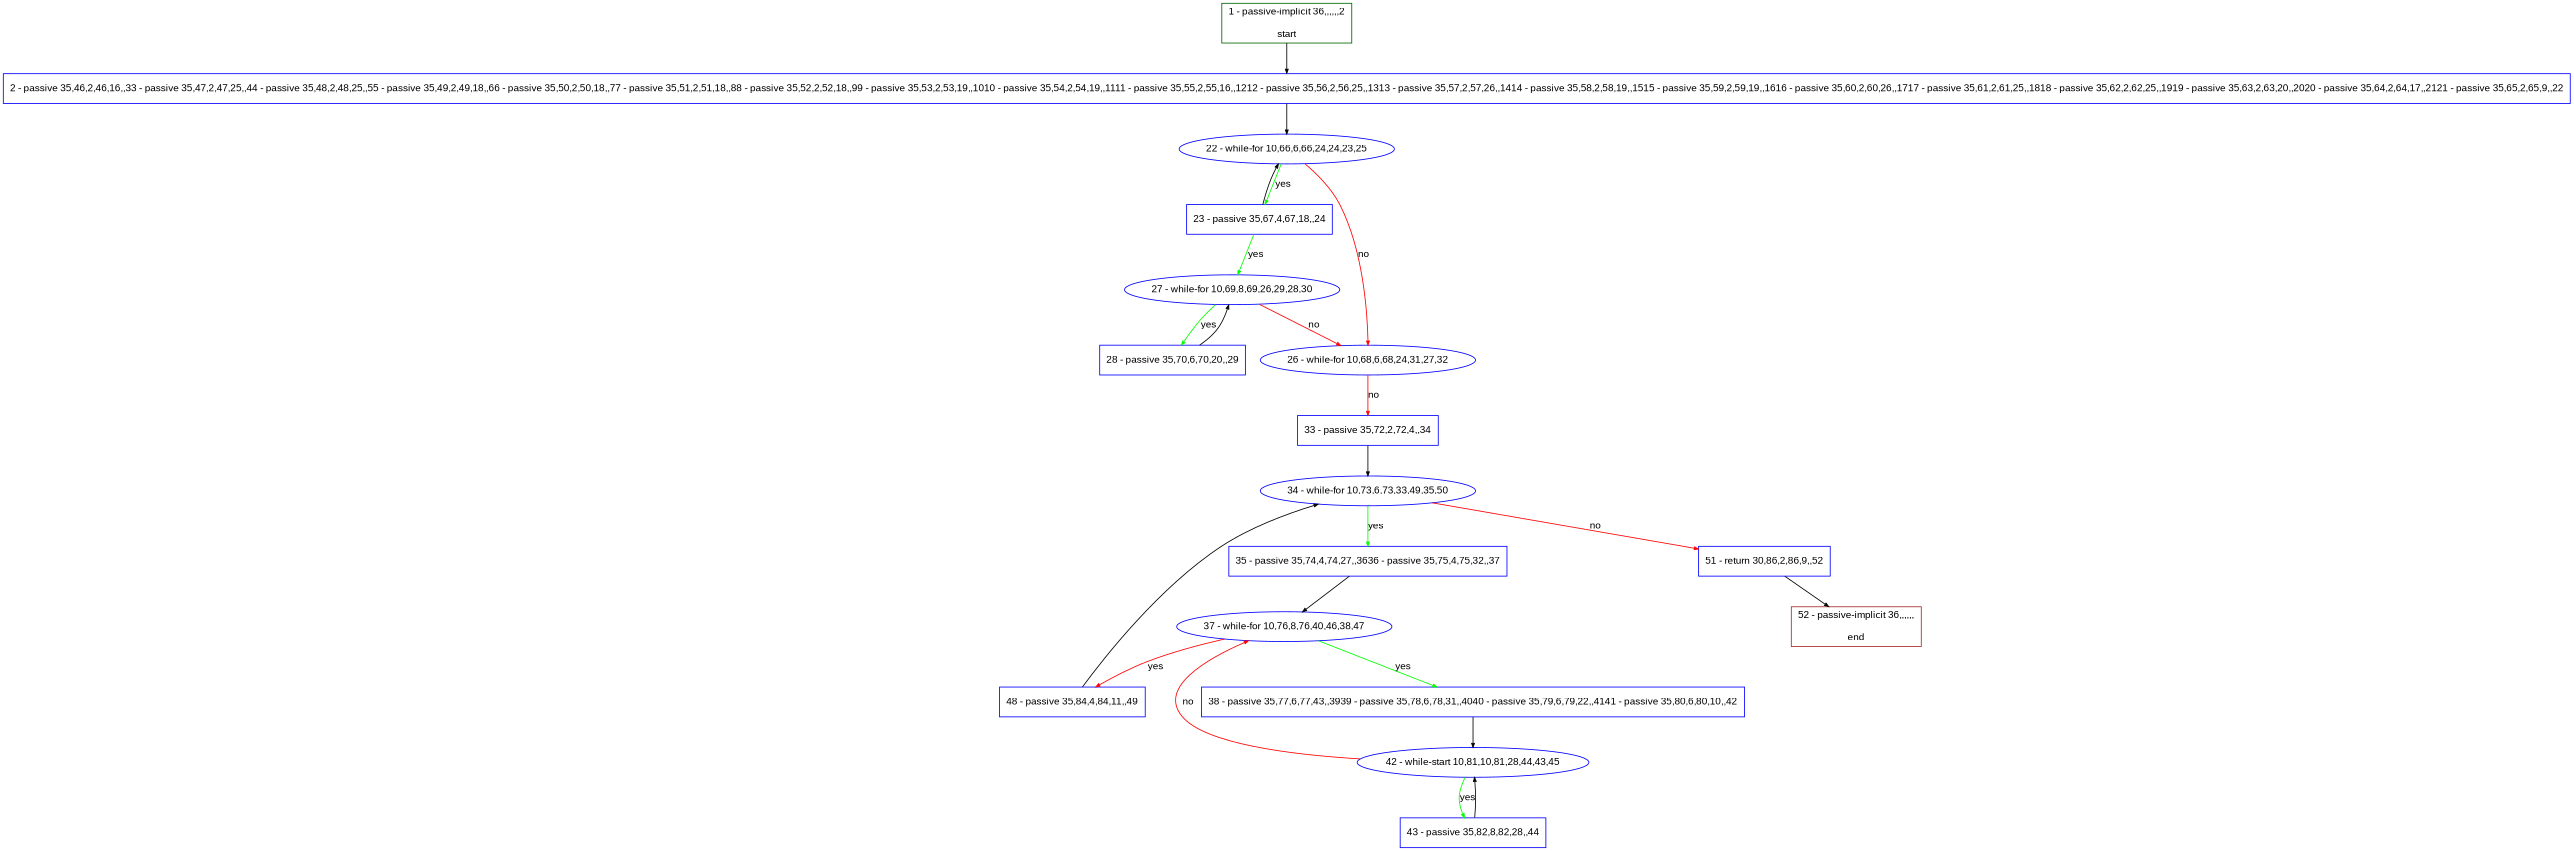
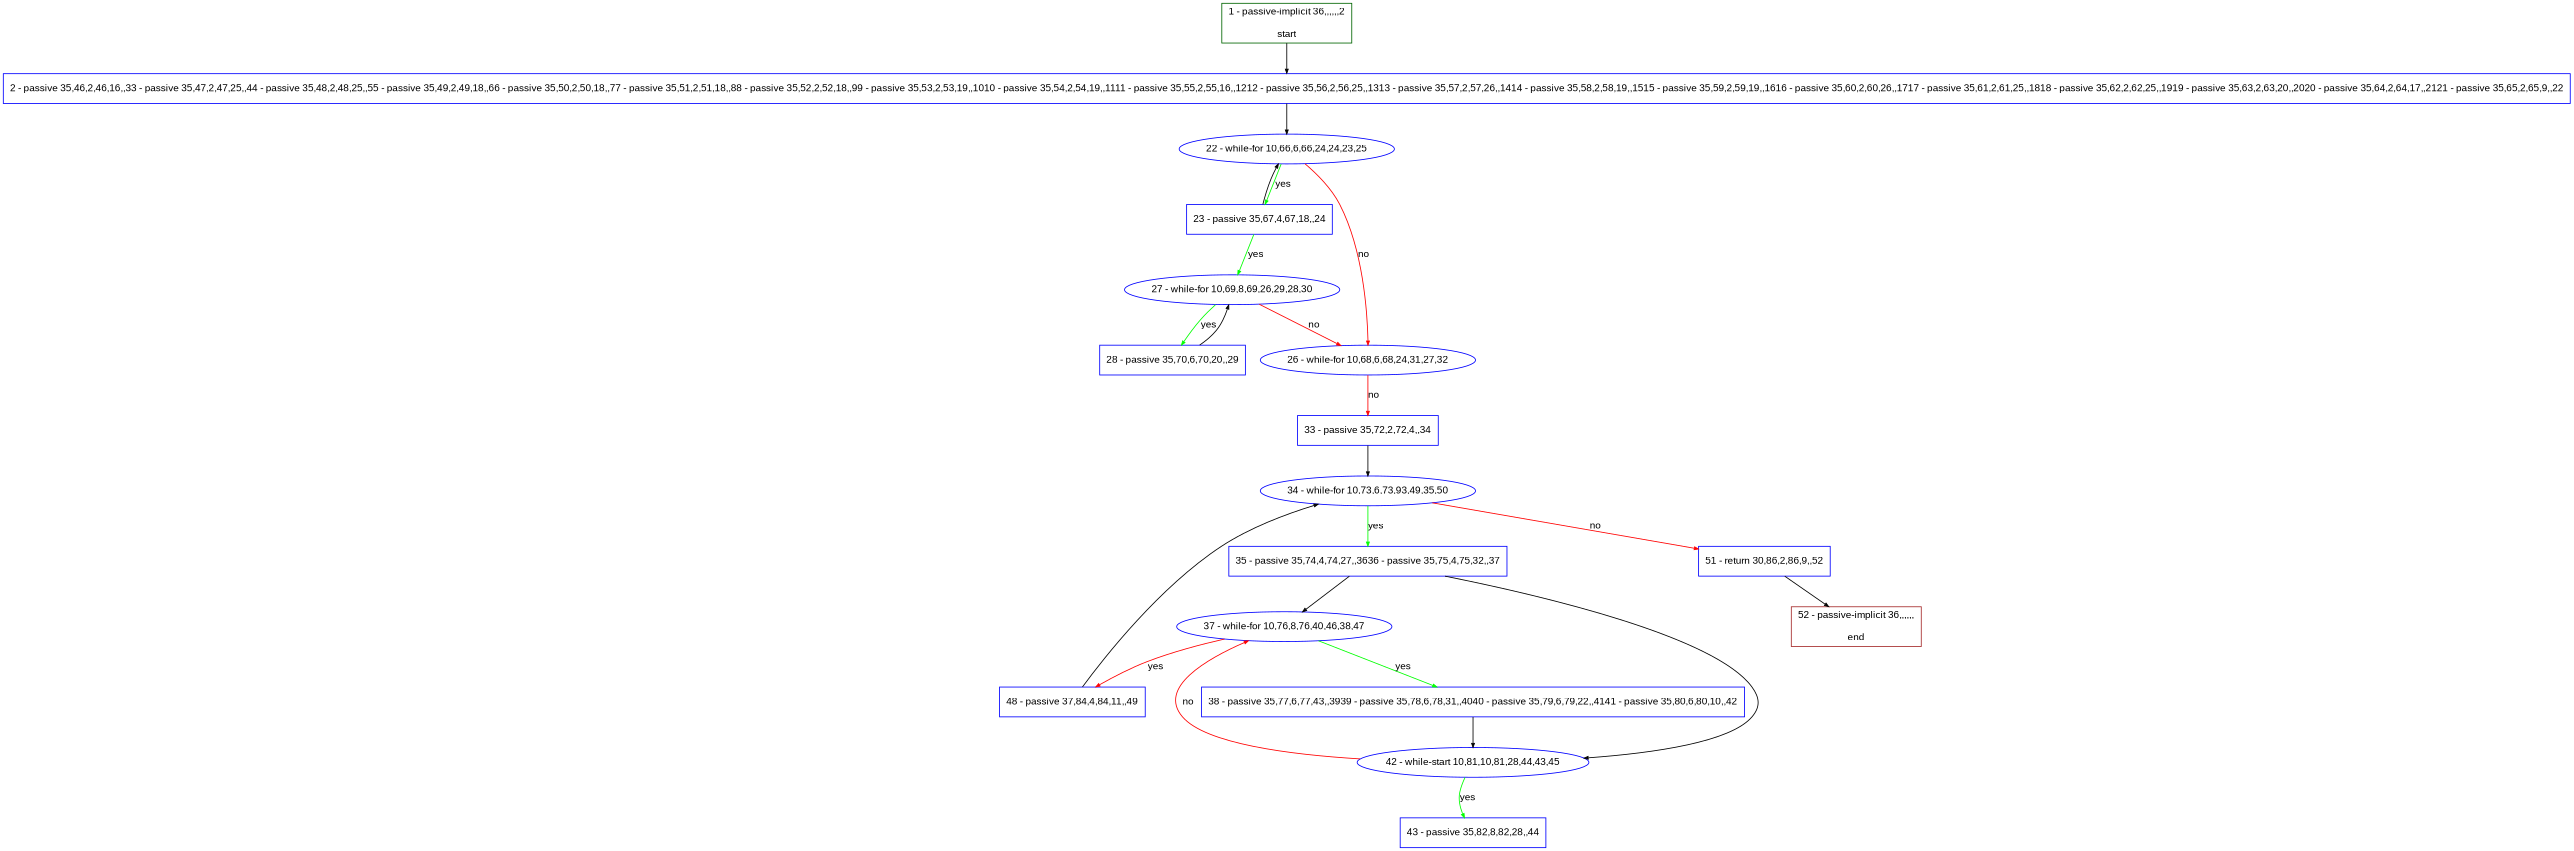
(1368, 491) -> (1368, 491)
(1072, 702) -> (1072, 702)
(1476, 800) -> (1701, 651)
